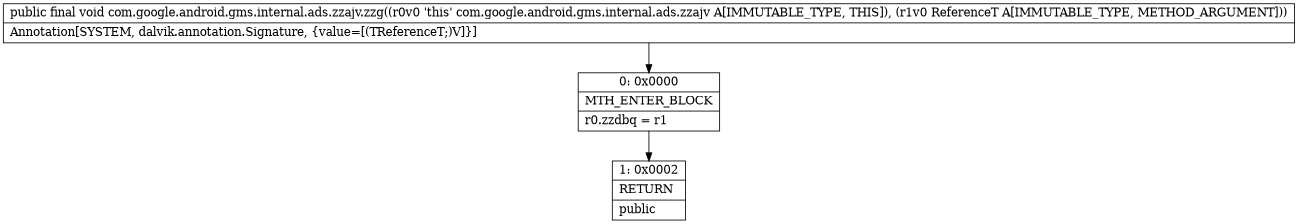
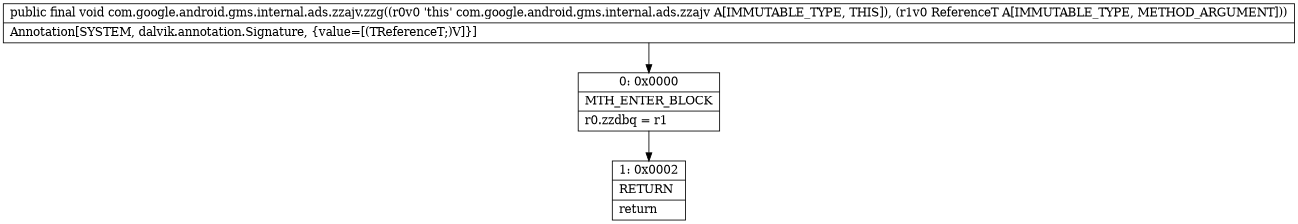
(637, 210) -> (638, 210)
